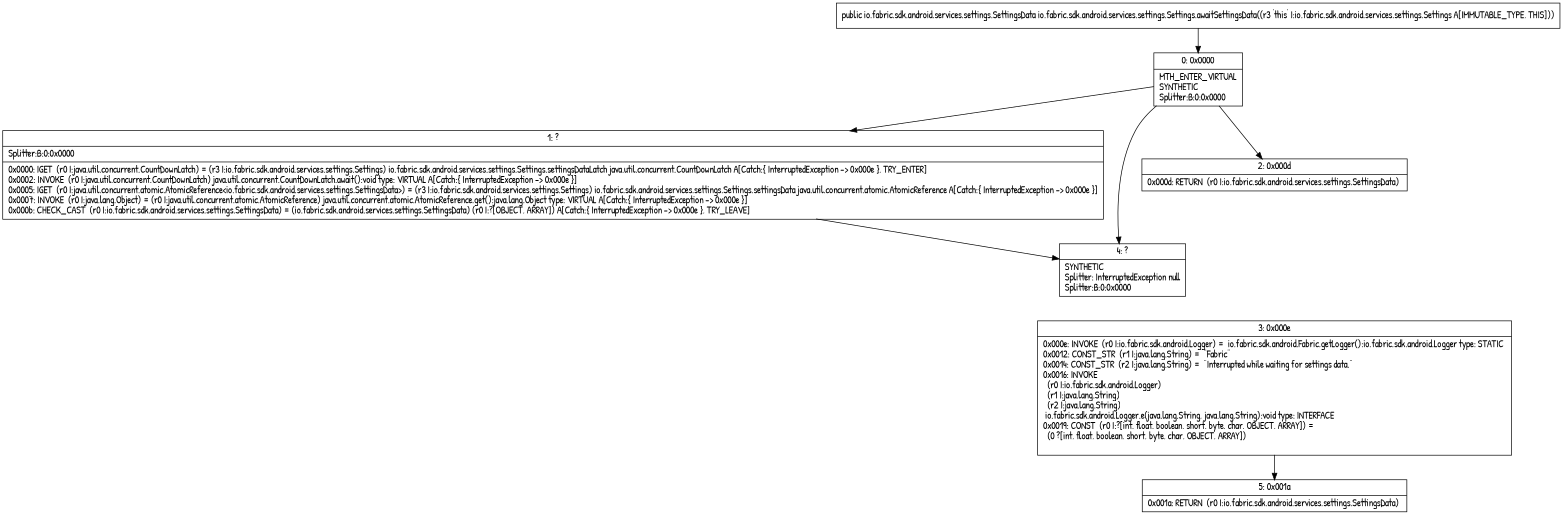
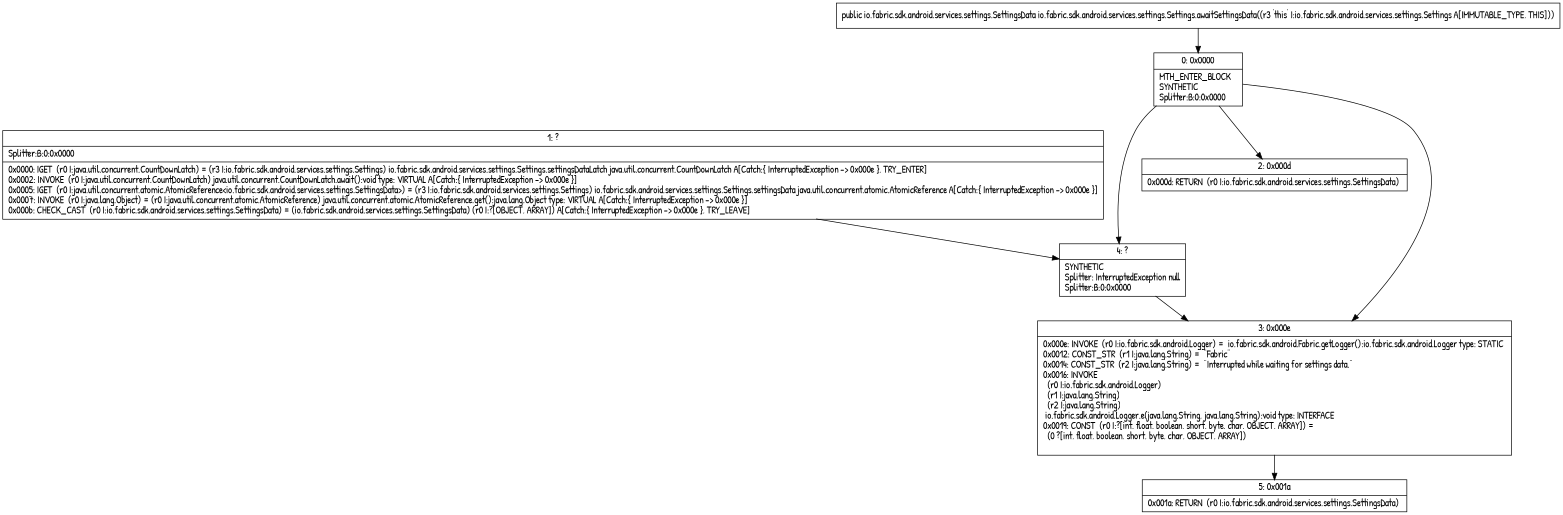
(1198, 77) -> (1195, 77)
(1005, 108) -> (1422, 145)
none -> (1169, 306)
